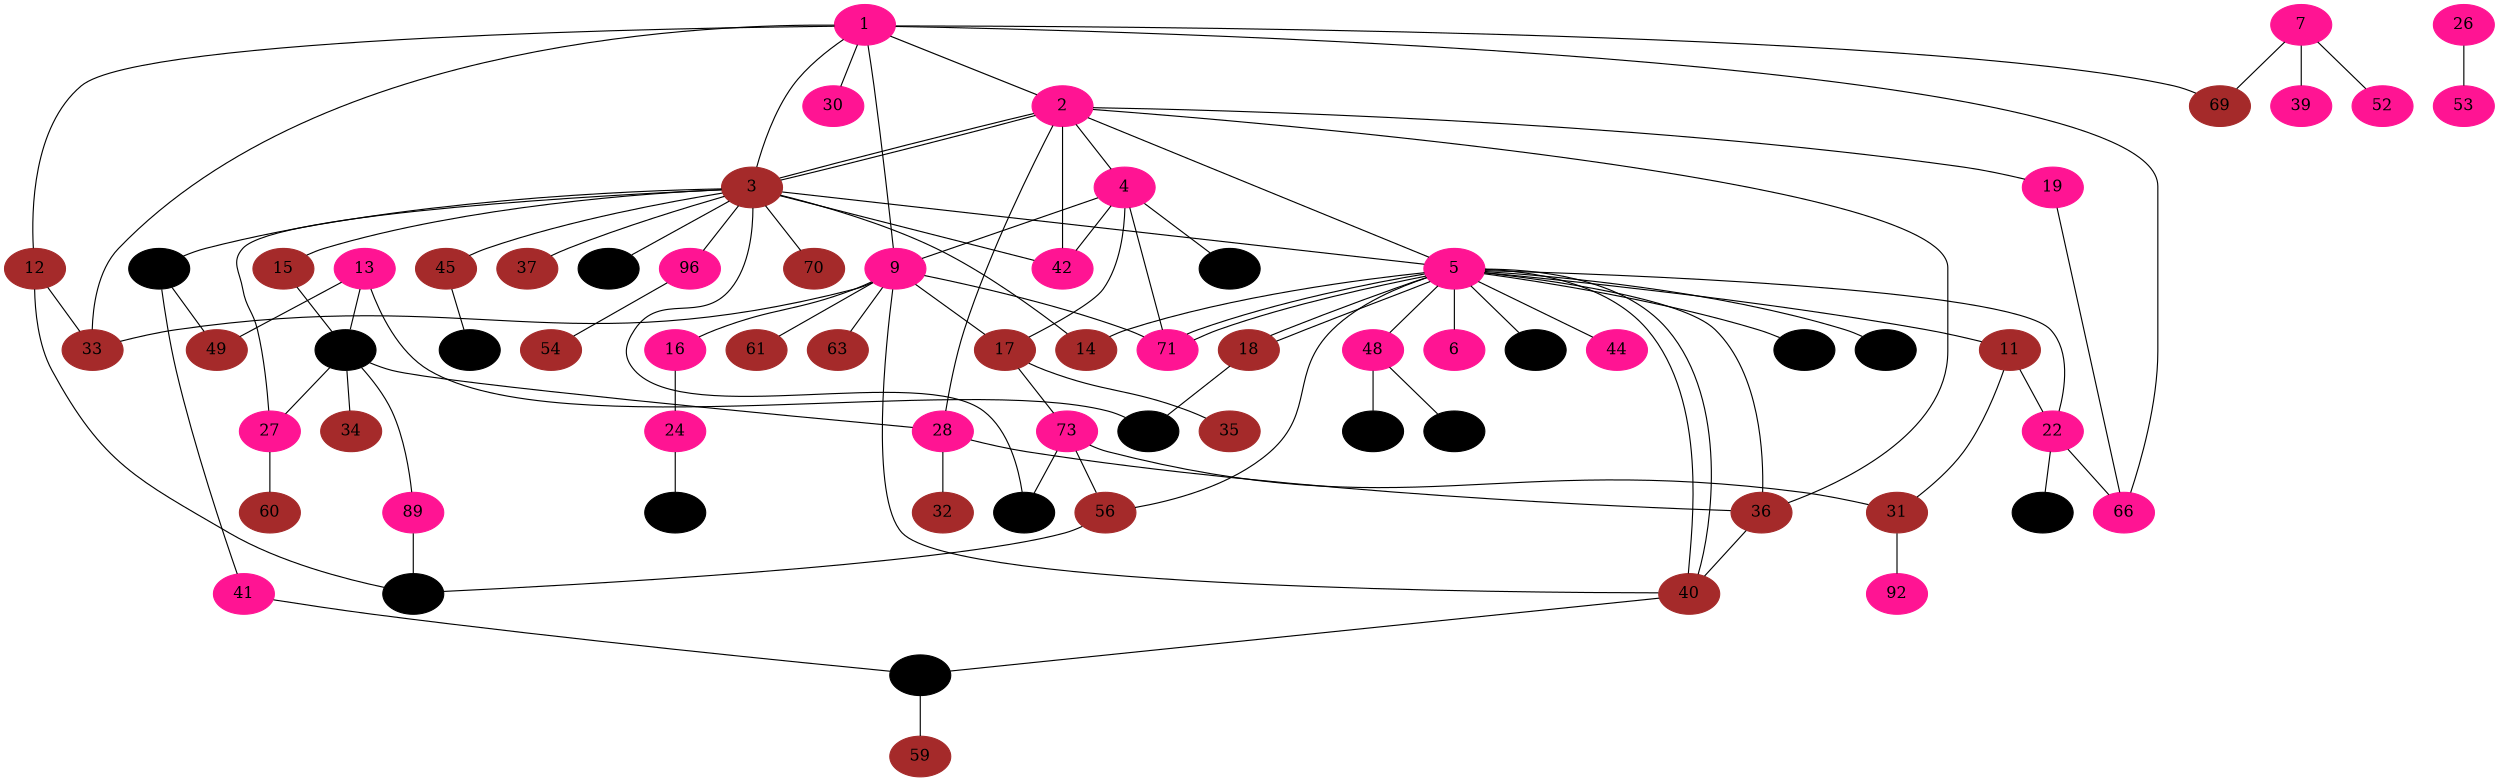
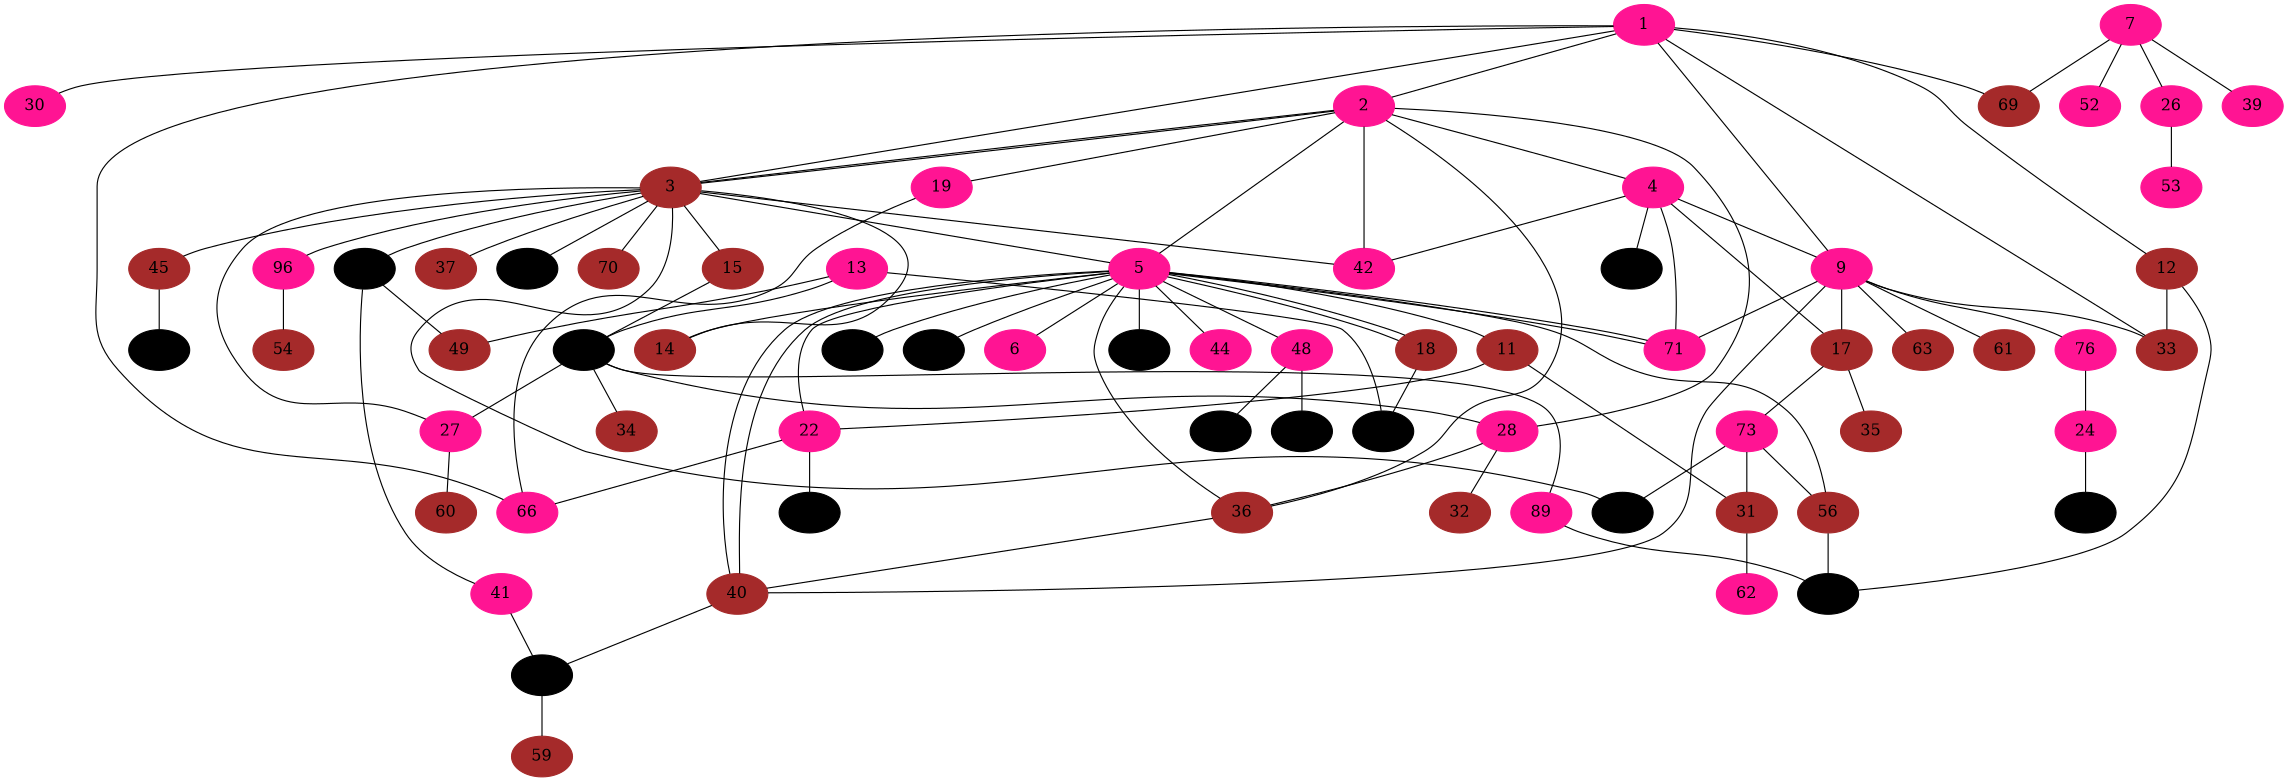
none -> (2151, 66)
(675, 350) -> (2086, 350)
(1897, 594) -> (1747, 594)
